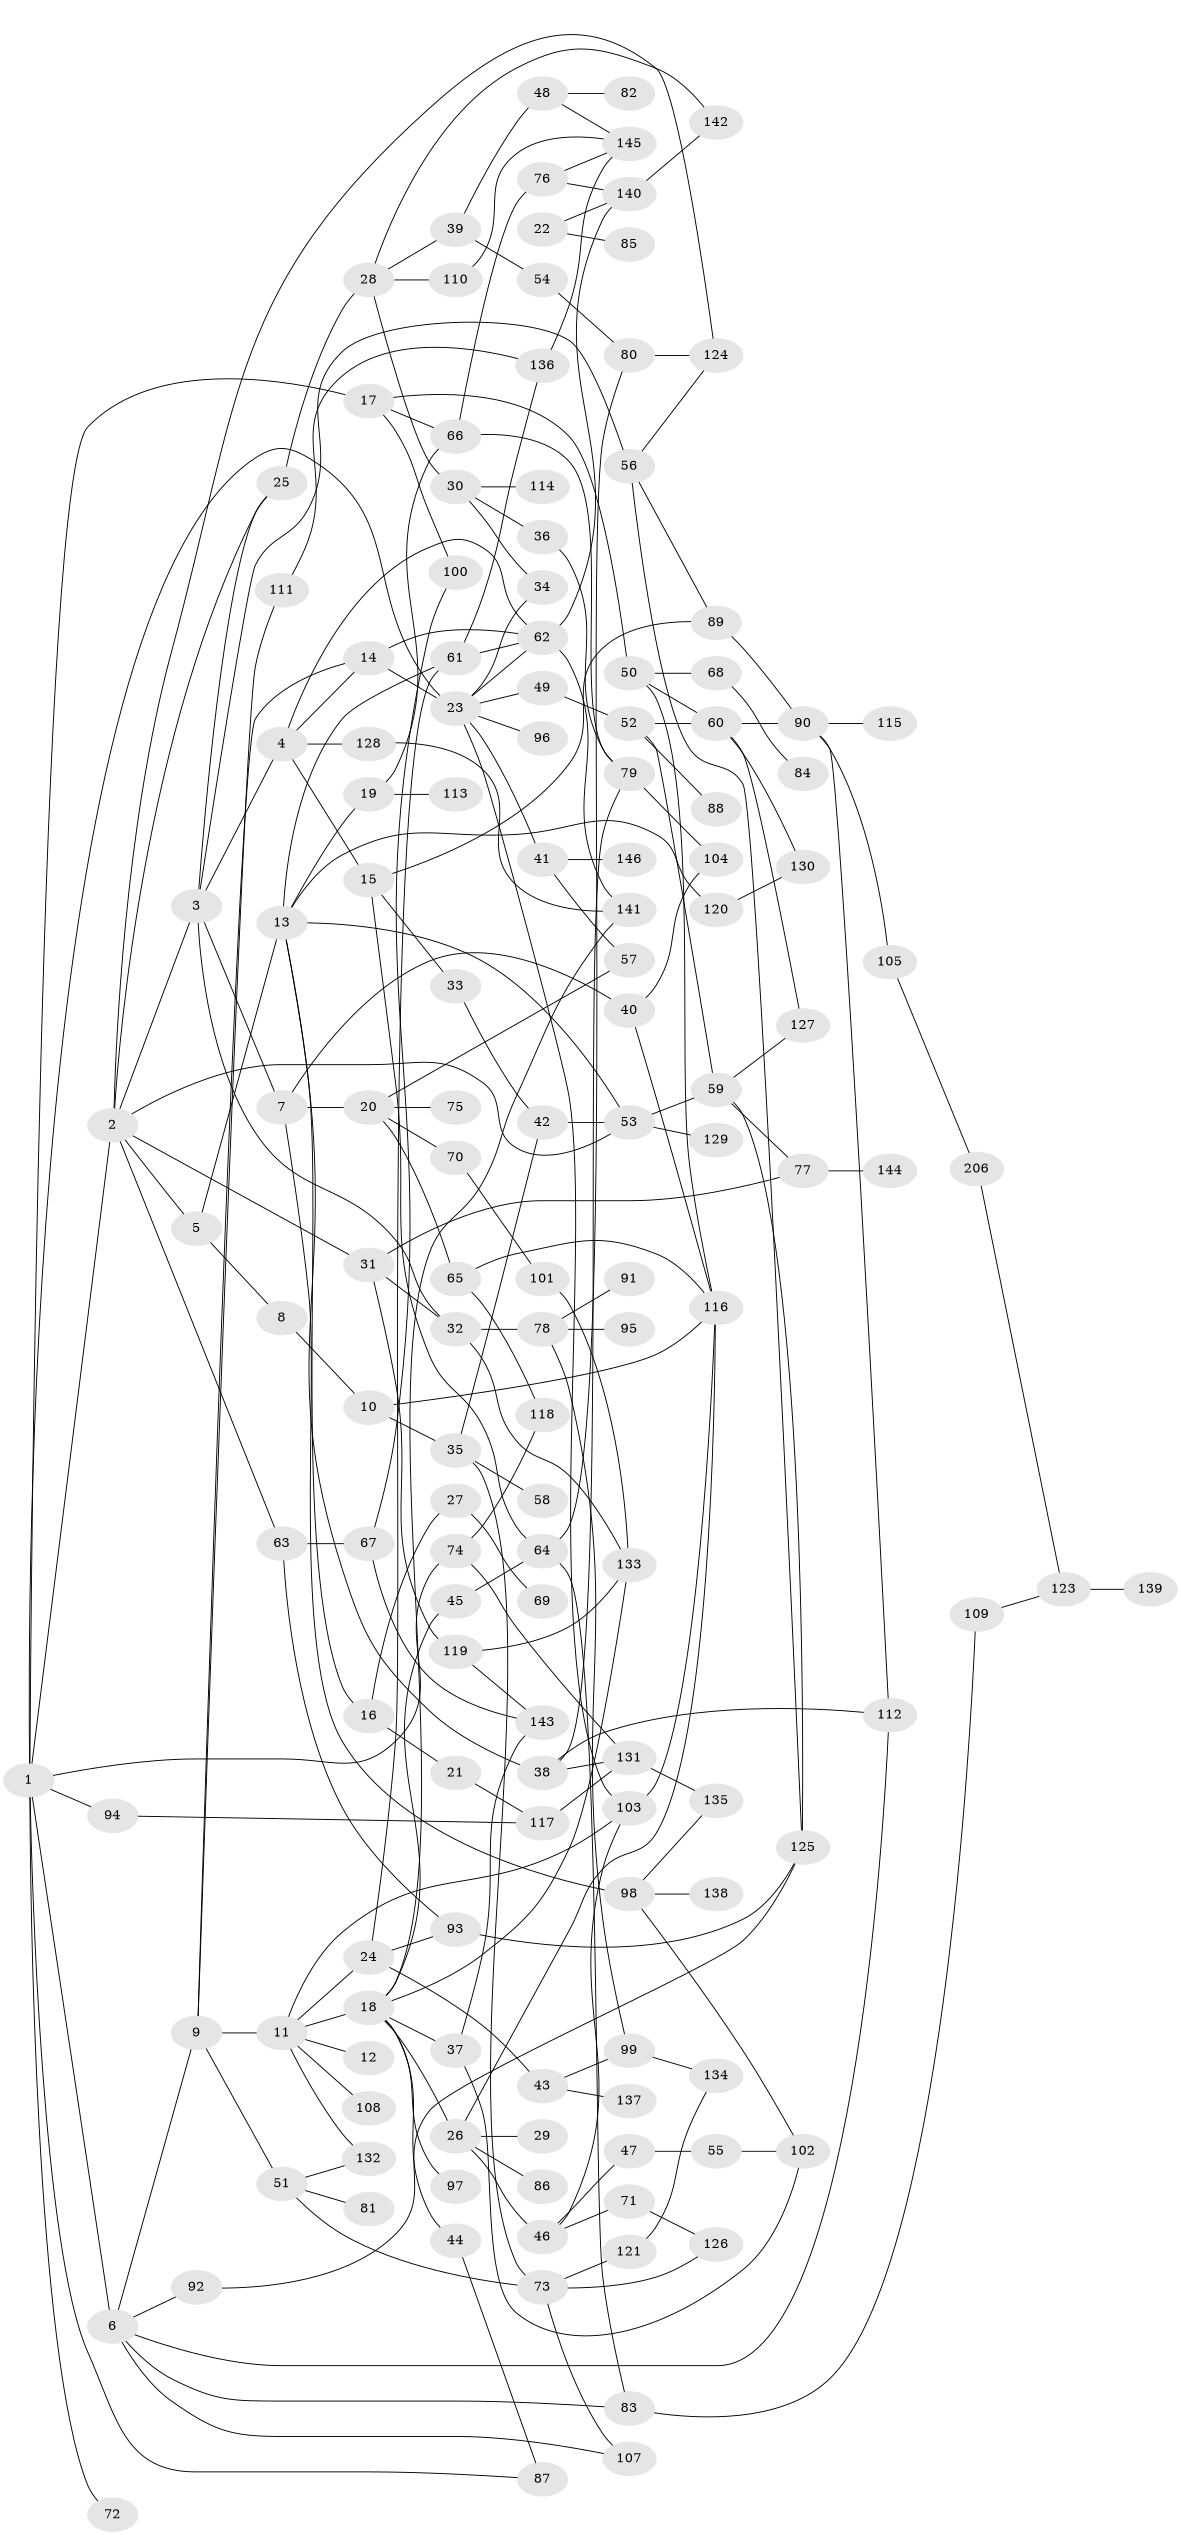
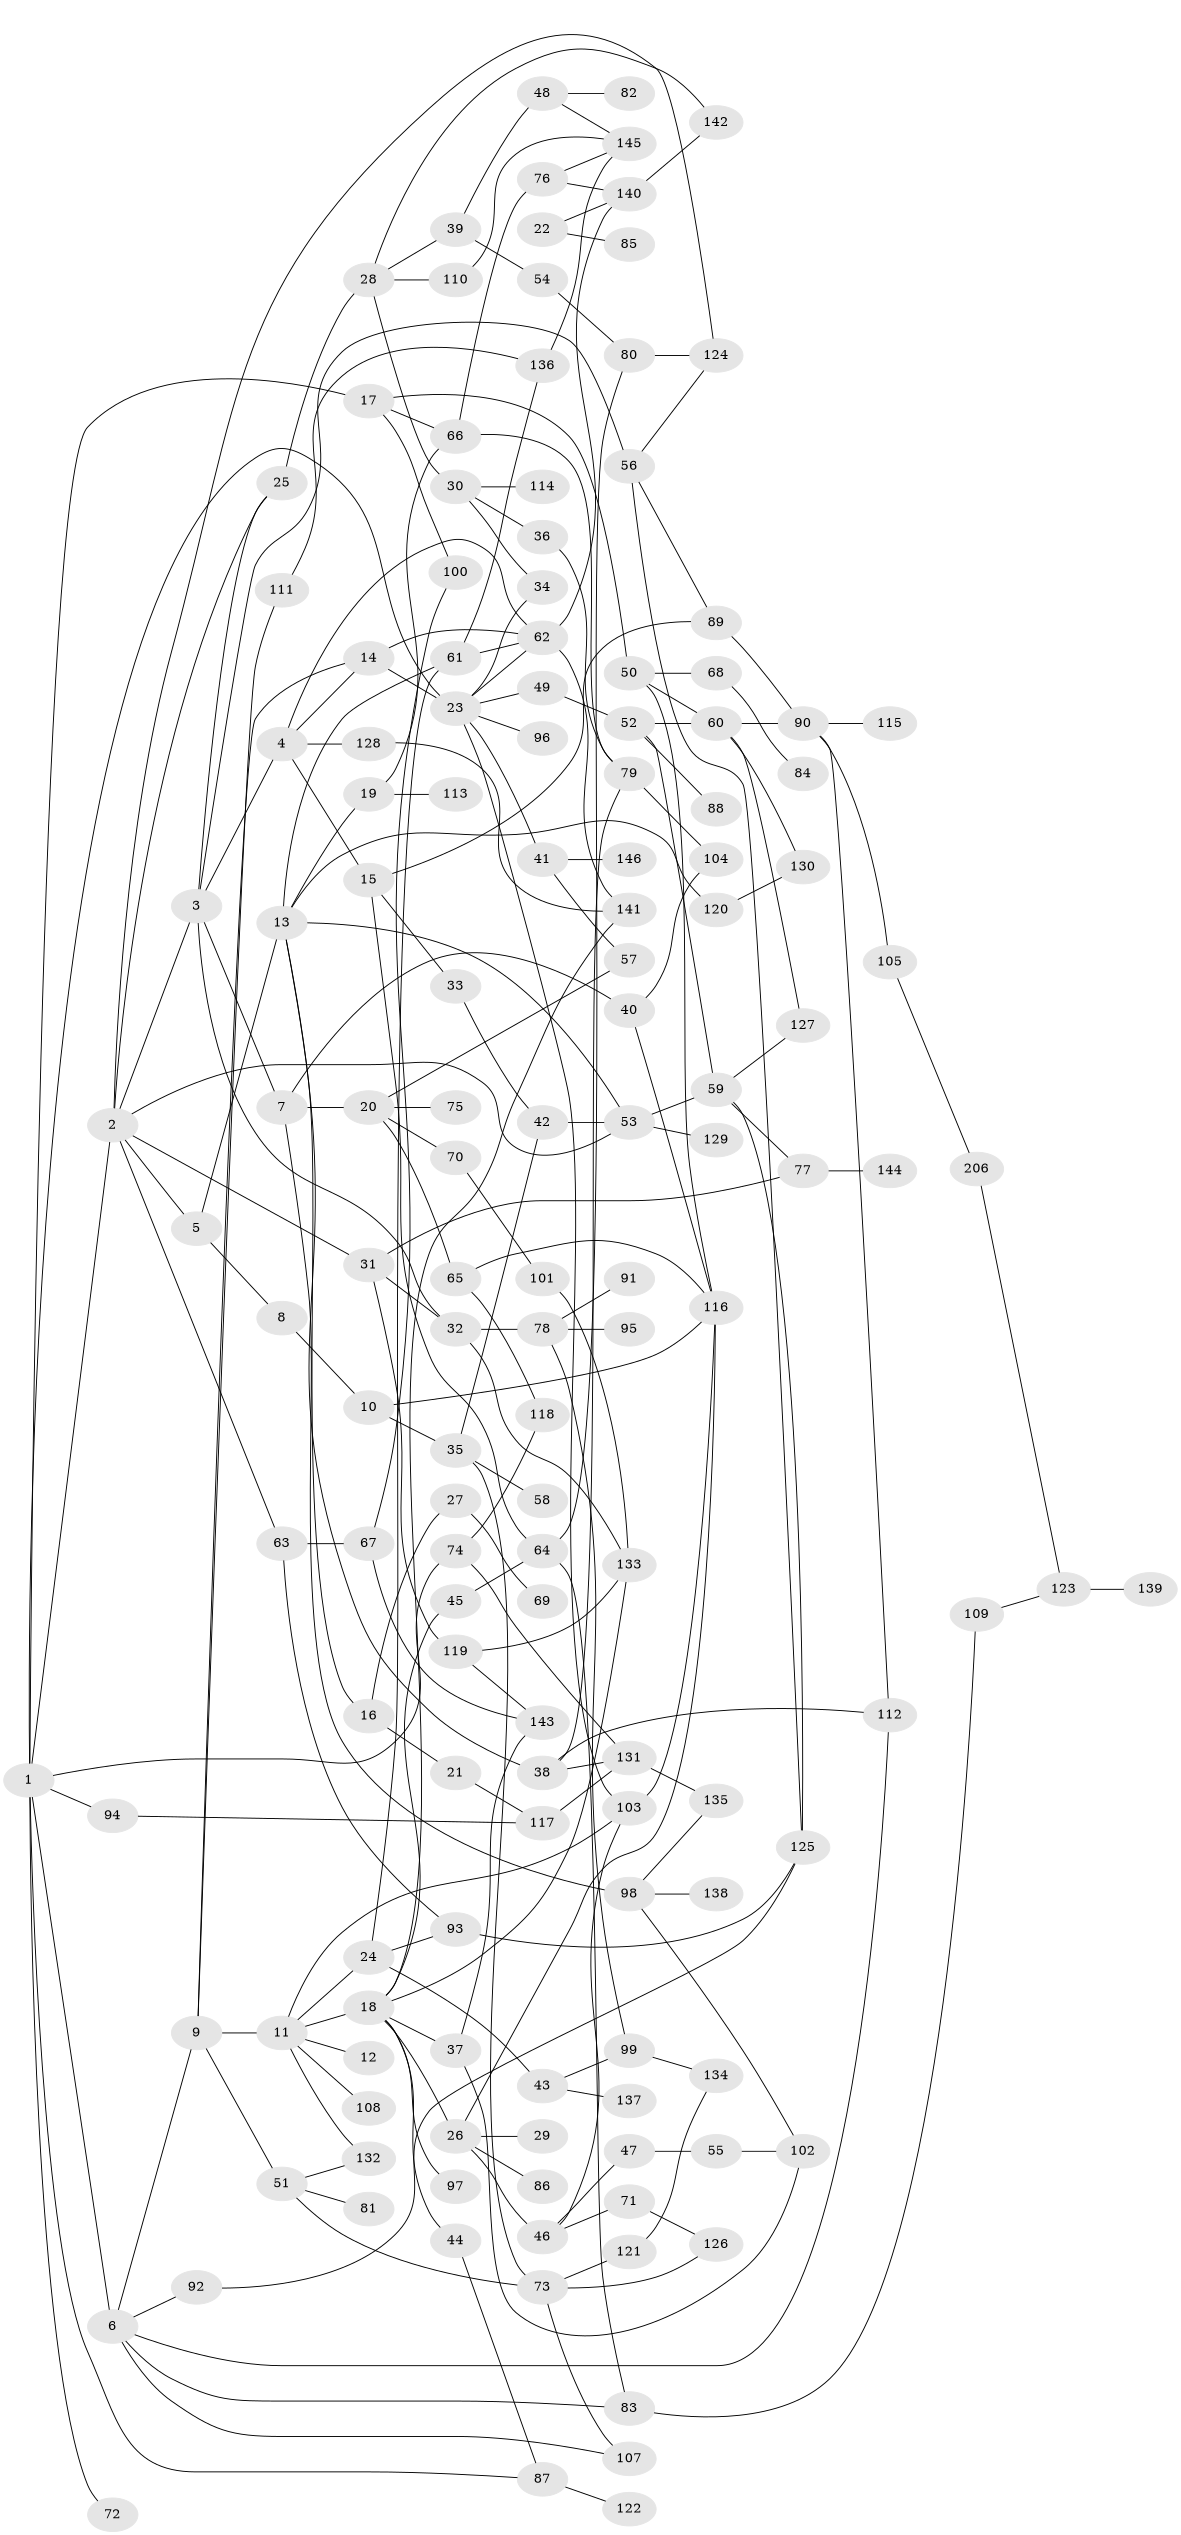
none -> (629, 2509)
